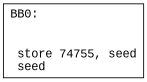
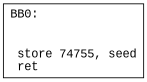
(31, 67) -> (28, 67)
